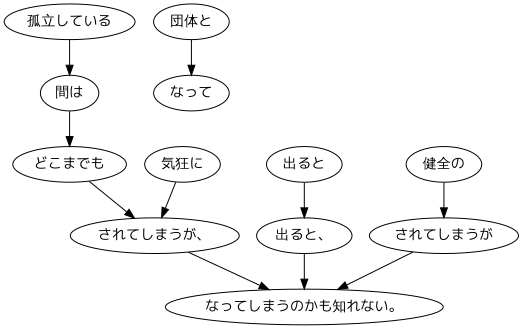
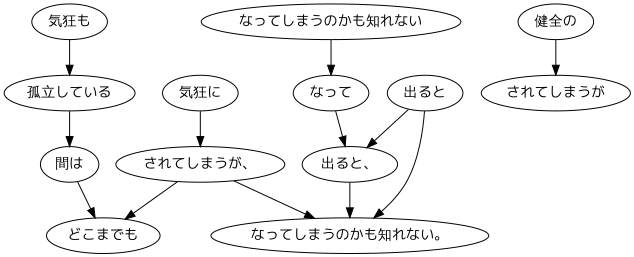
none -> (70, 22)
(191, 22) -> (331, 22)
none -> (339, 124)
(108, 197) -> (155, 197)
(380, 269) -> (414, 166)
